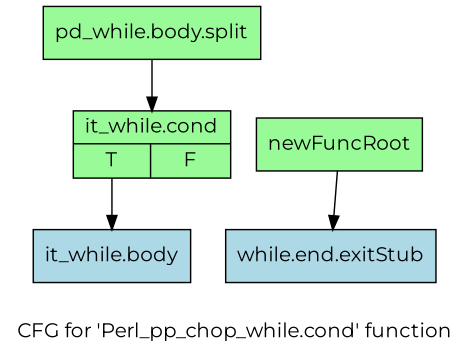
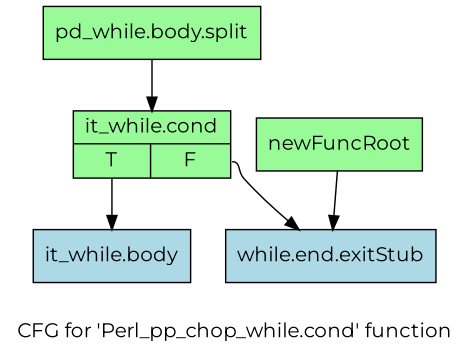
none -> (257, 193)
